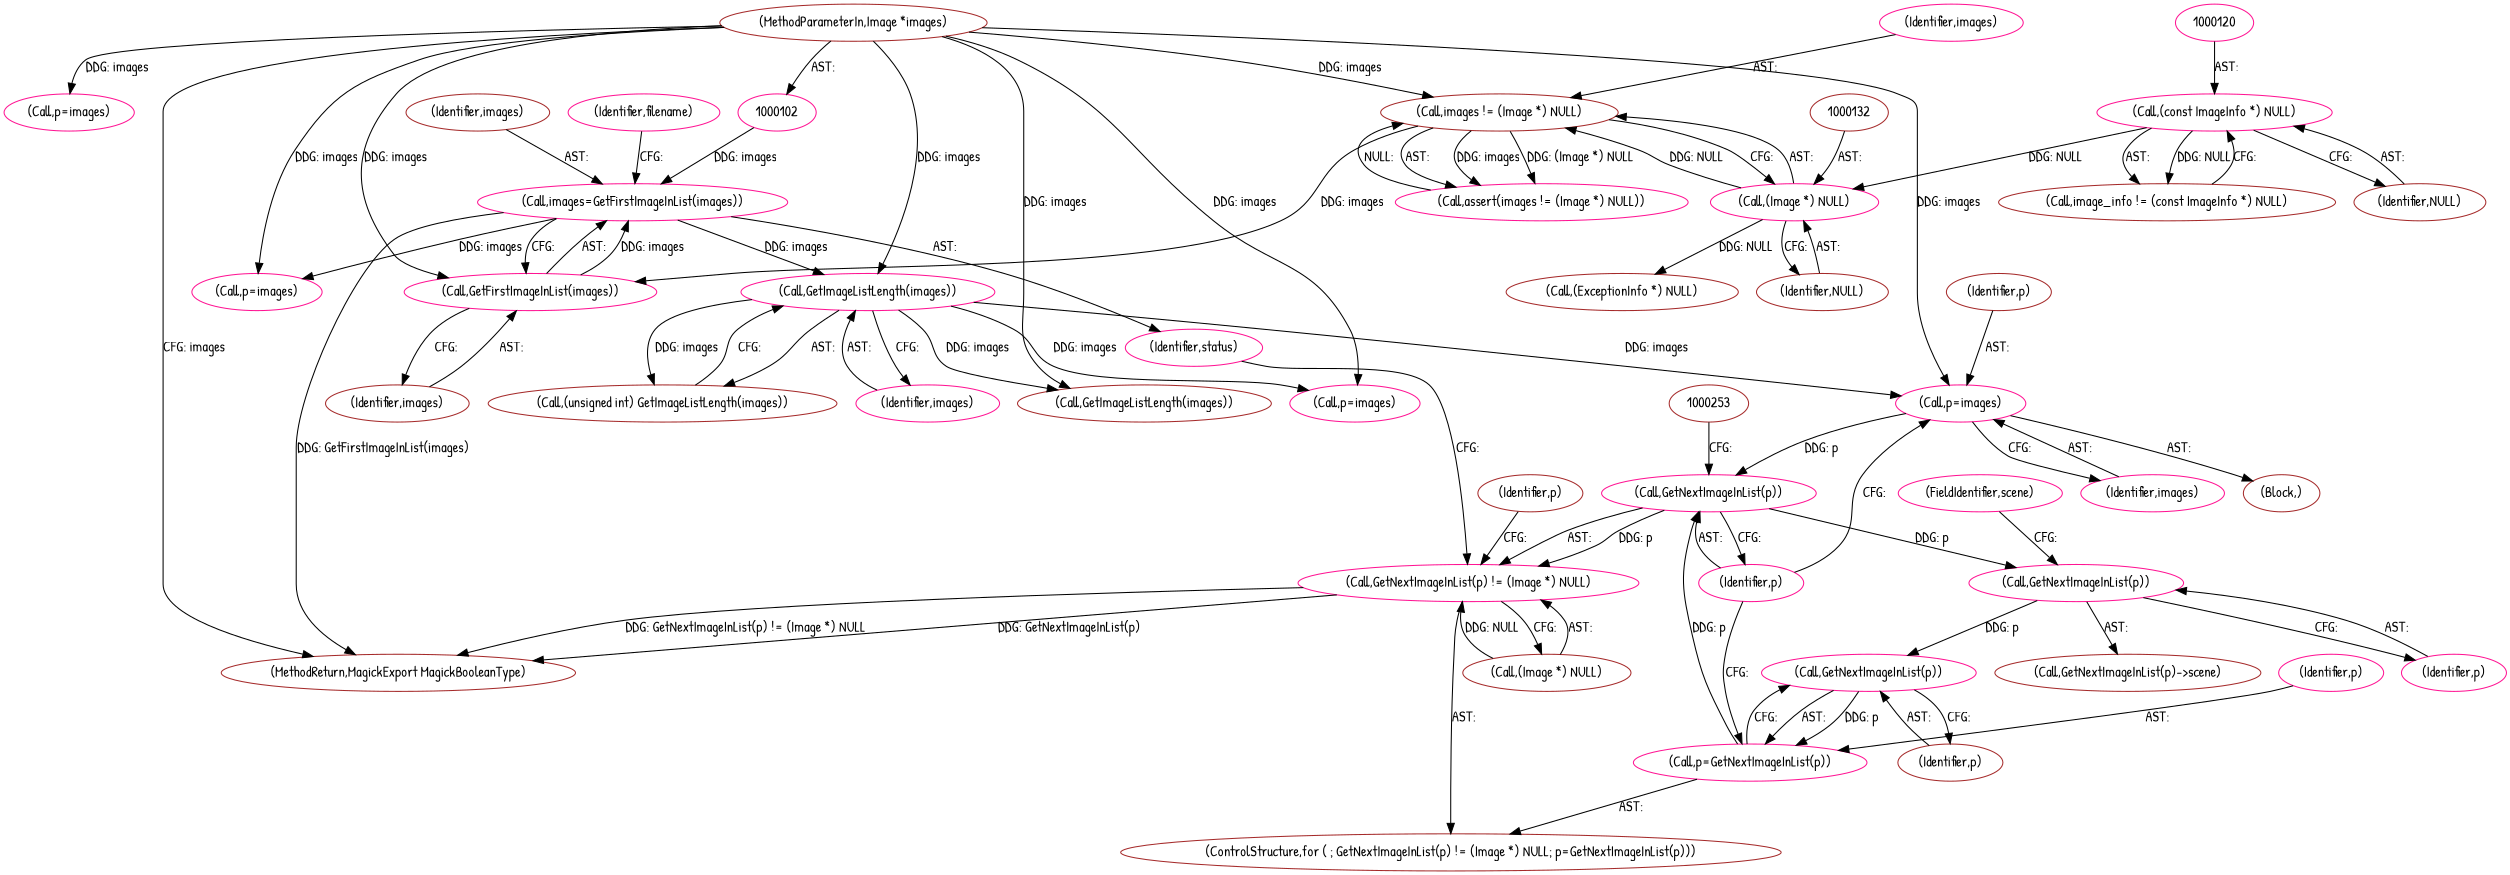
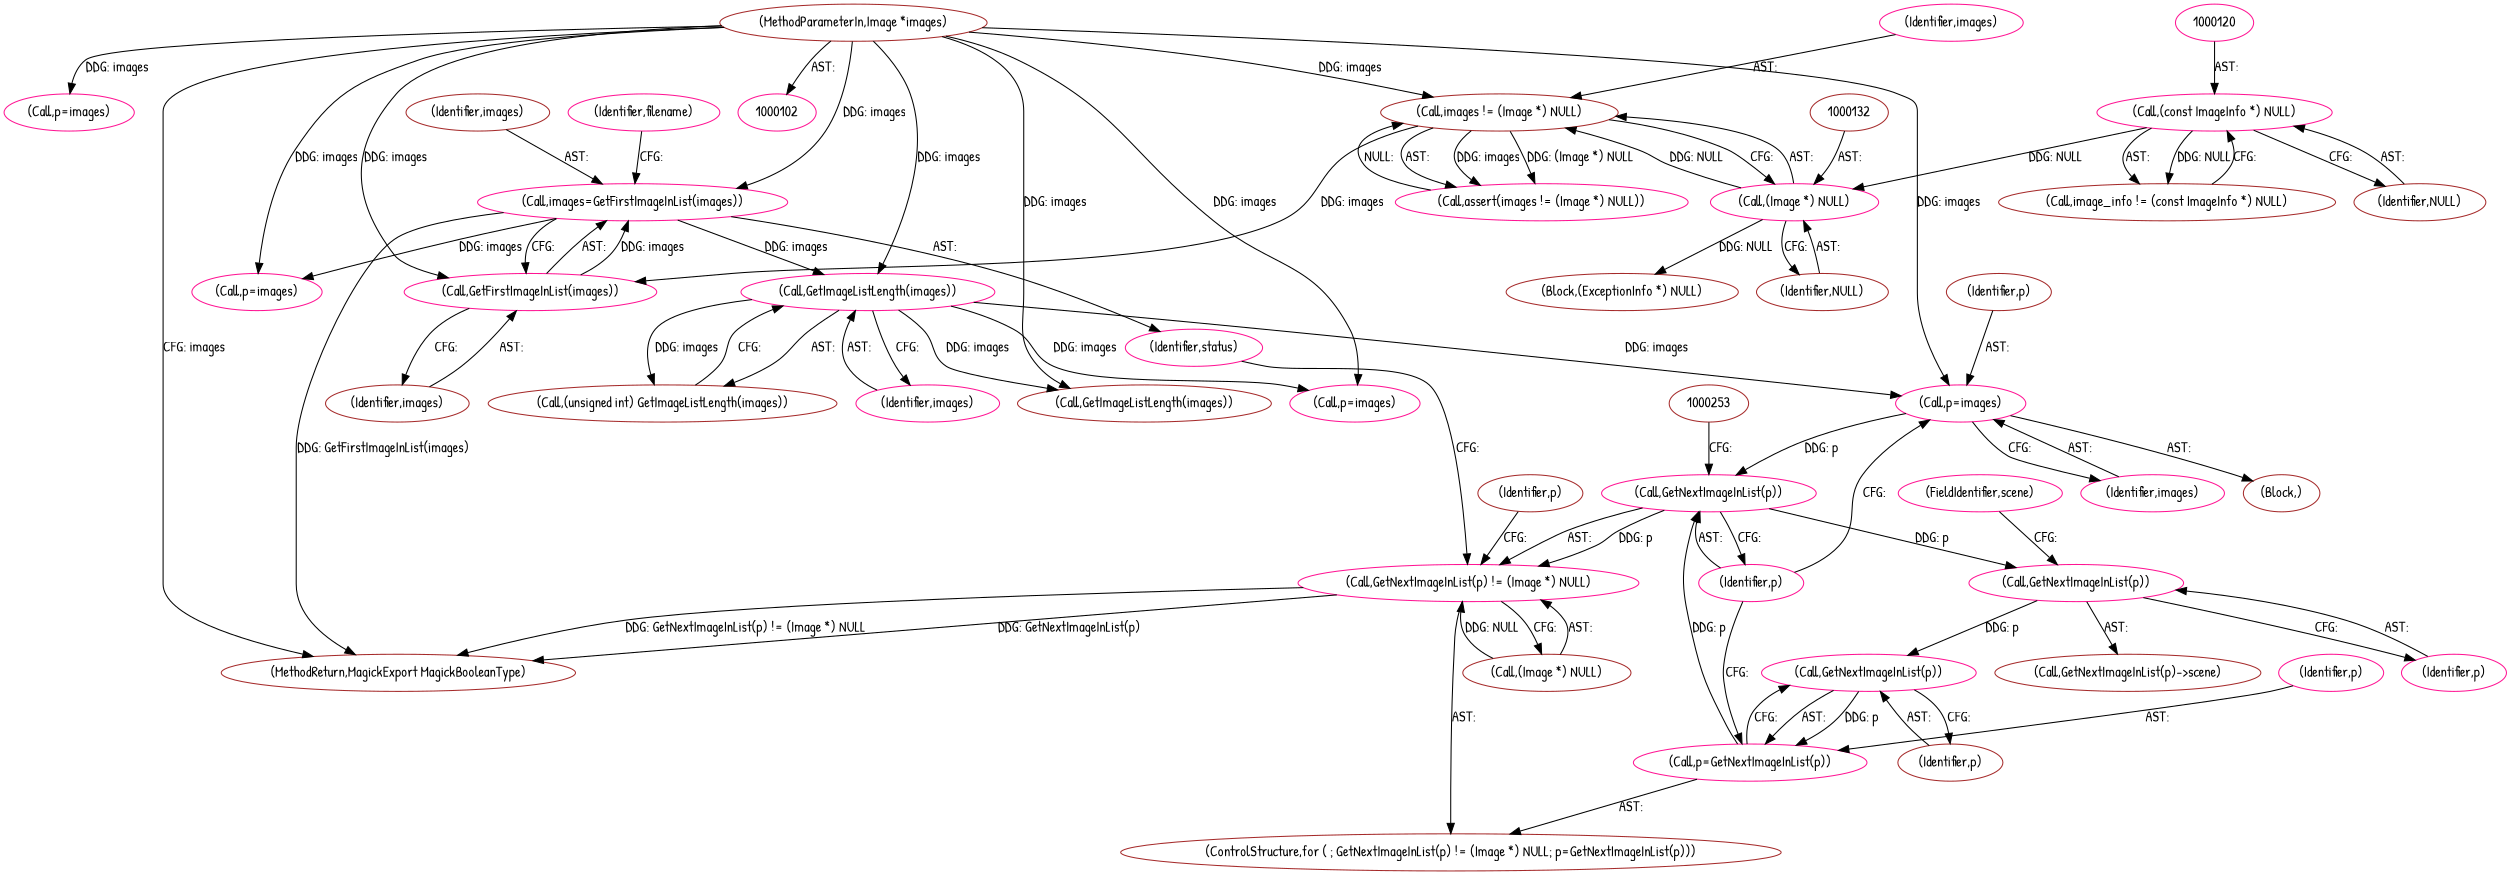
(712, 153) -> (825, 132)
(1622, 292) -> (1622, 292)
